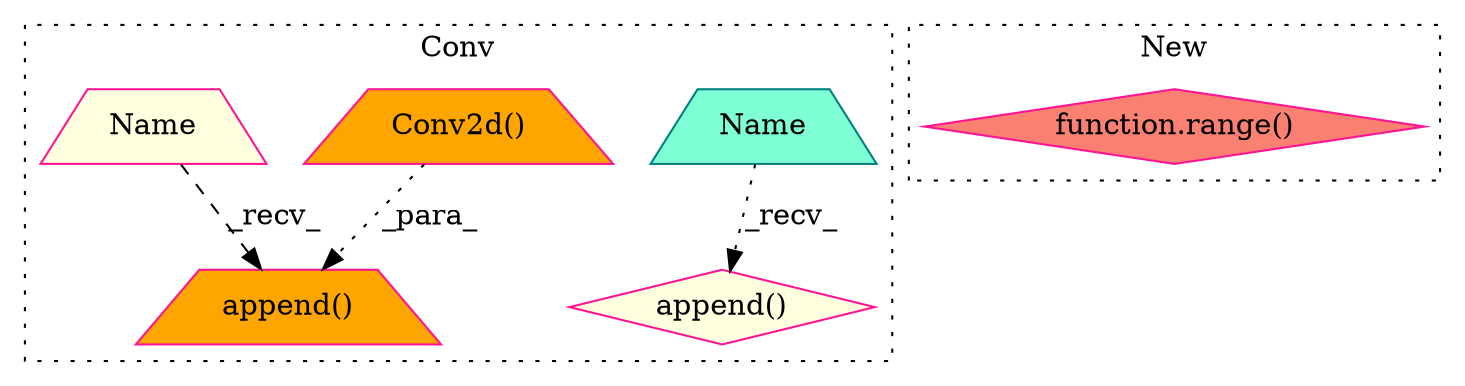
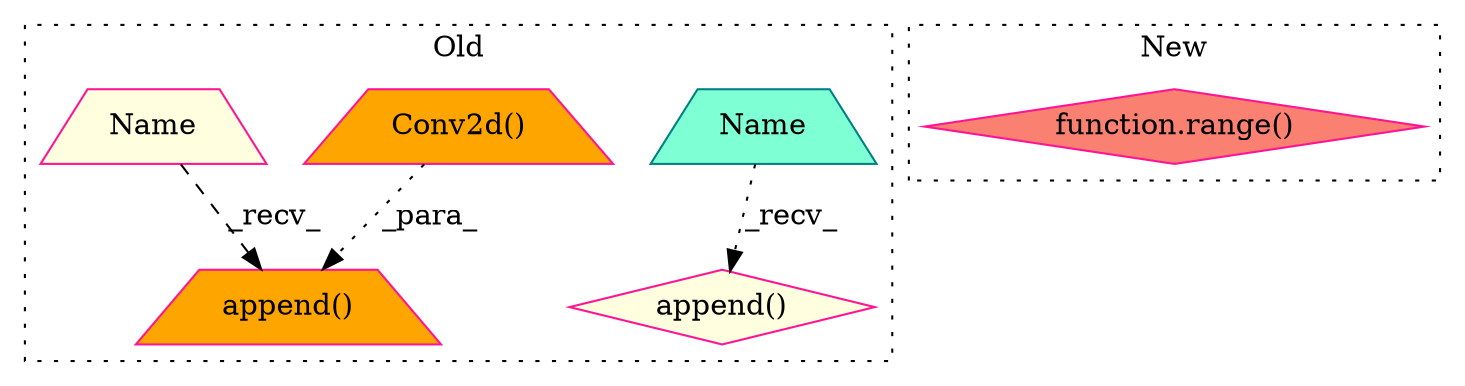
(459, 49) -> (459, 49)
